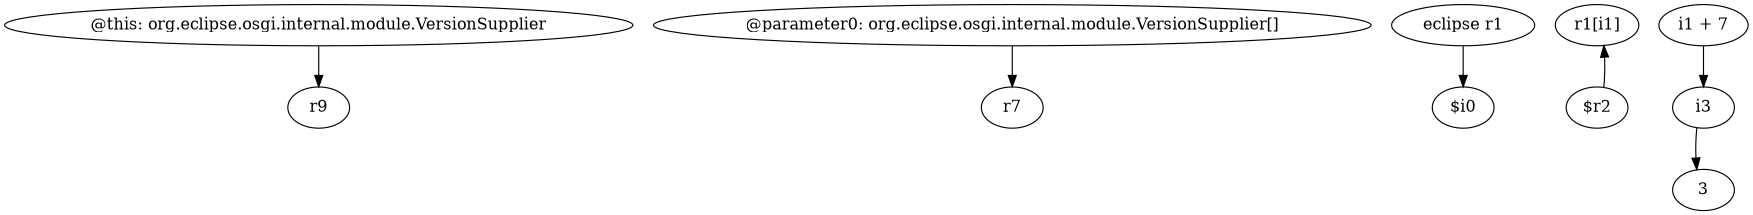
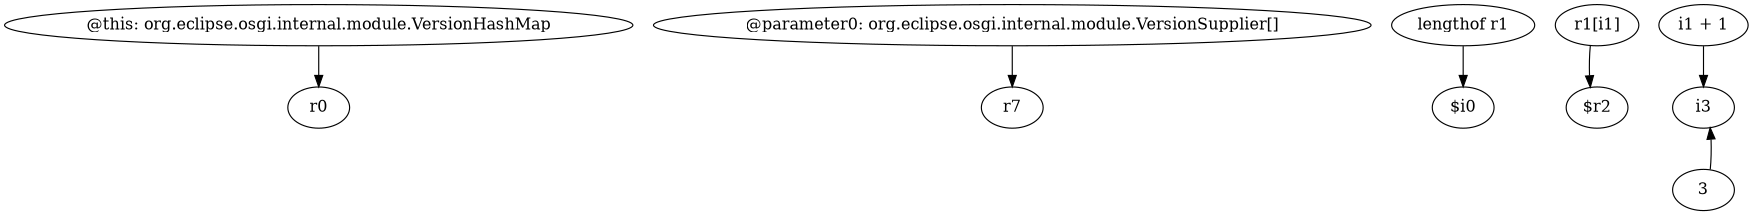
(319, 25) -> (319, 25)
(1463, 25) -> (1463, 25)
(1704, 25) -> (1704, 25)
(1605, 72) -> (1589, 61)
(319, 108) -> (319, 108)
(1696, 143) -> (1711, 154)
